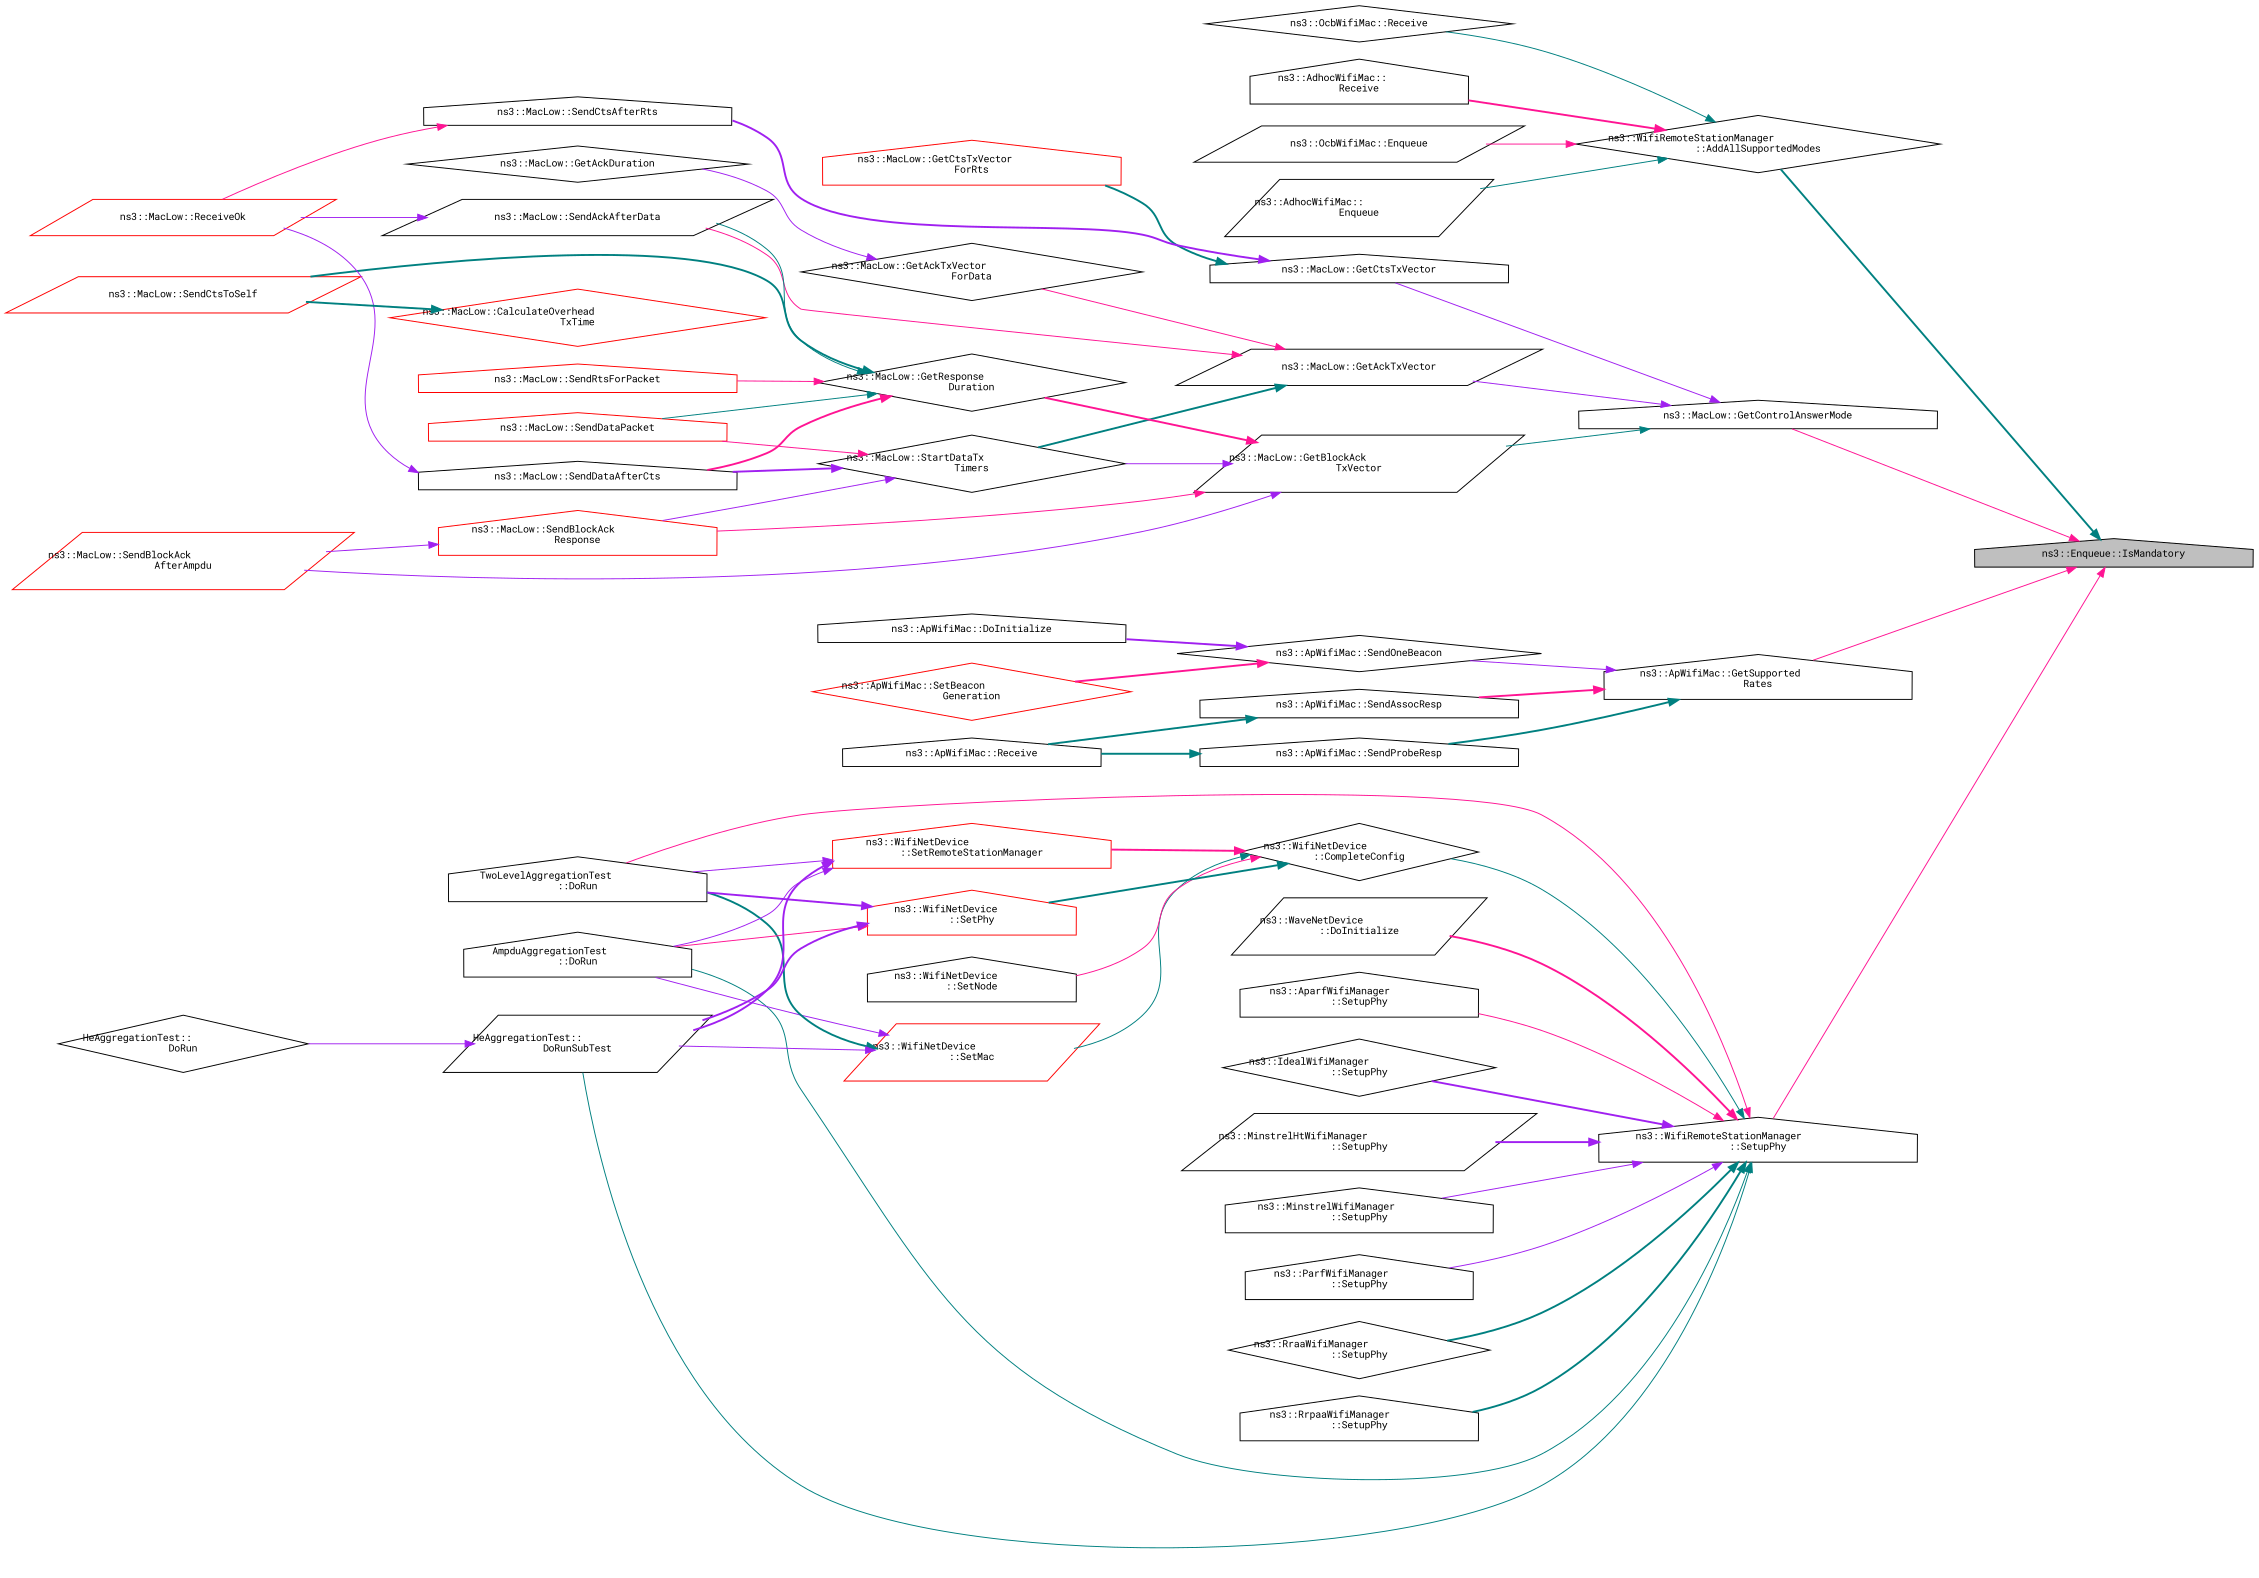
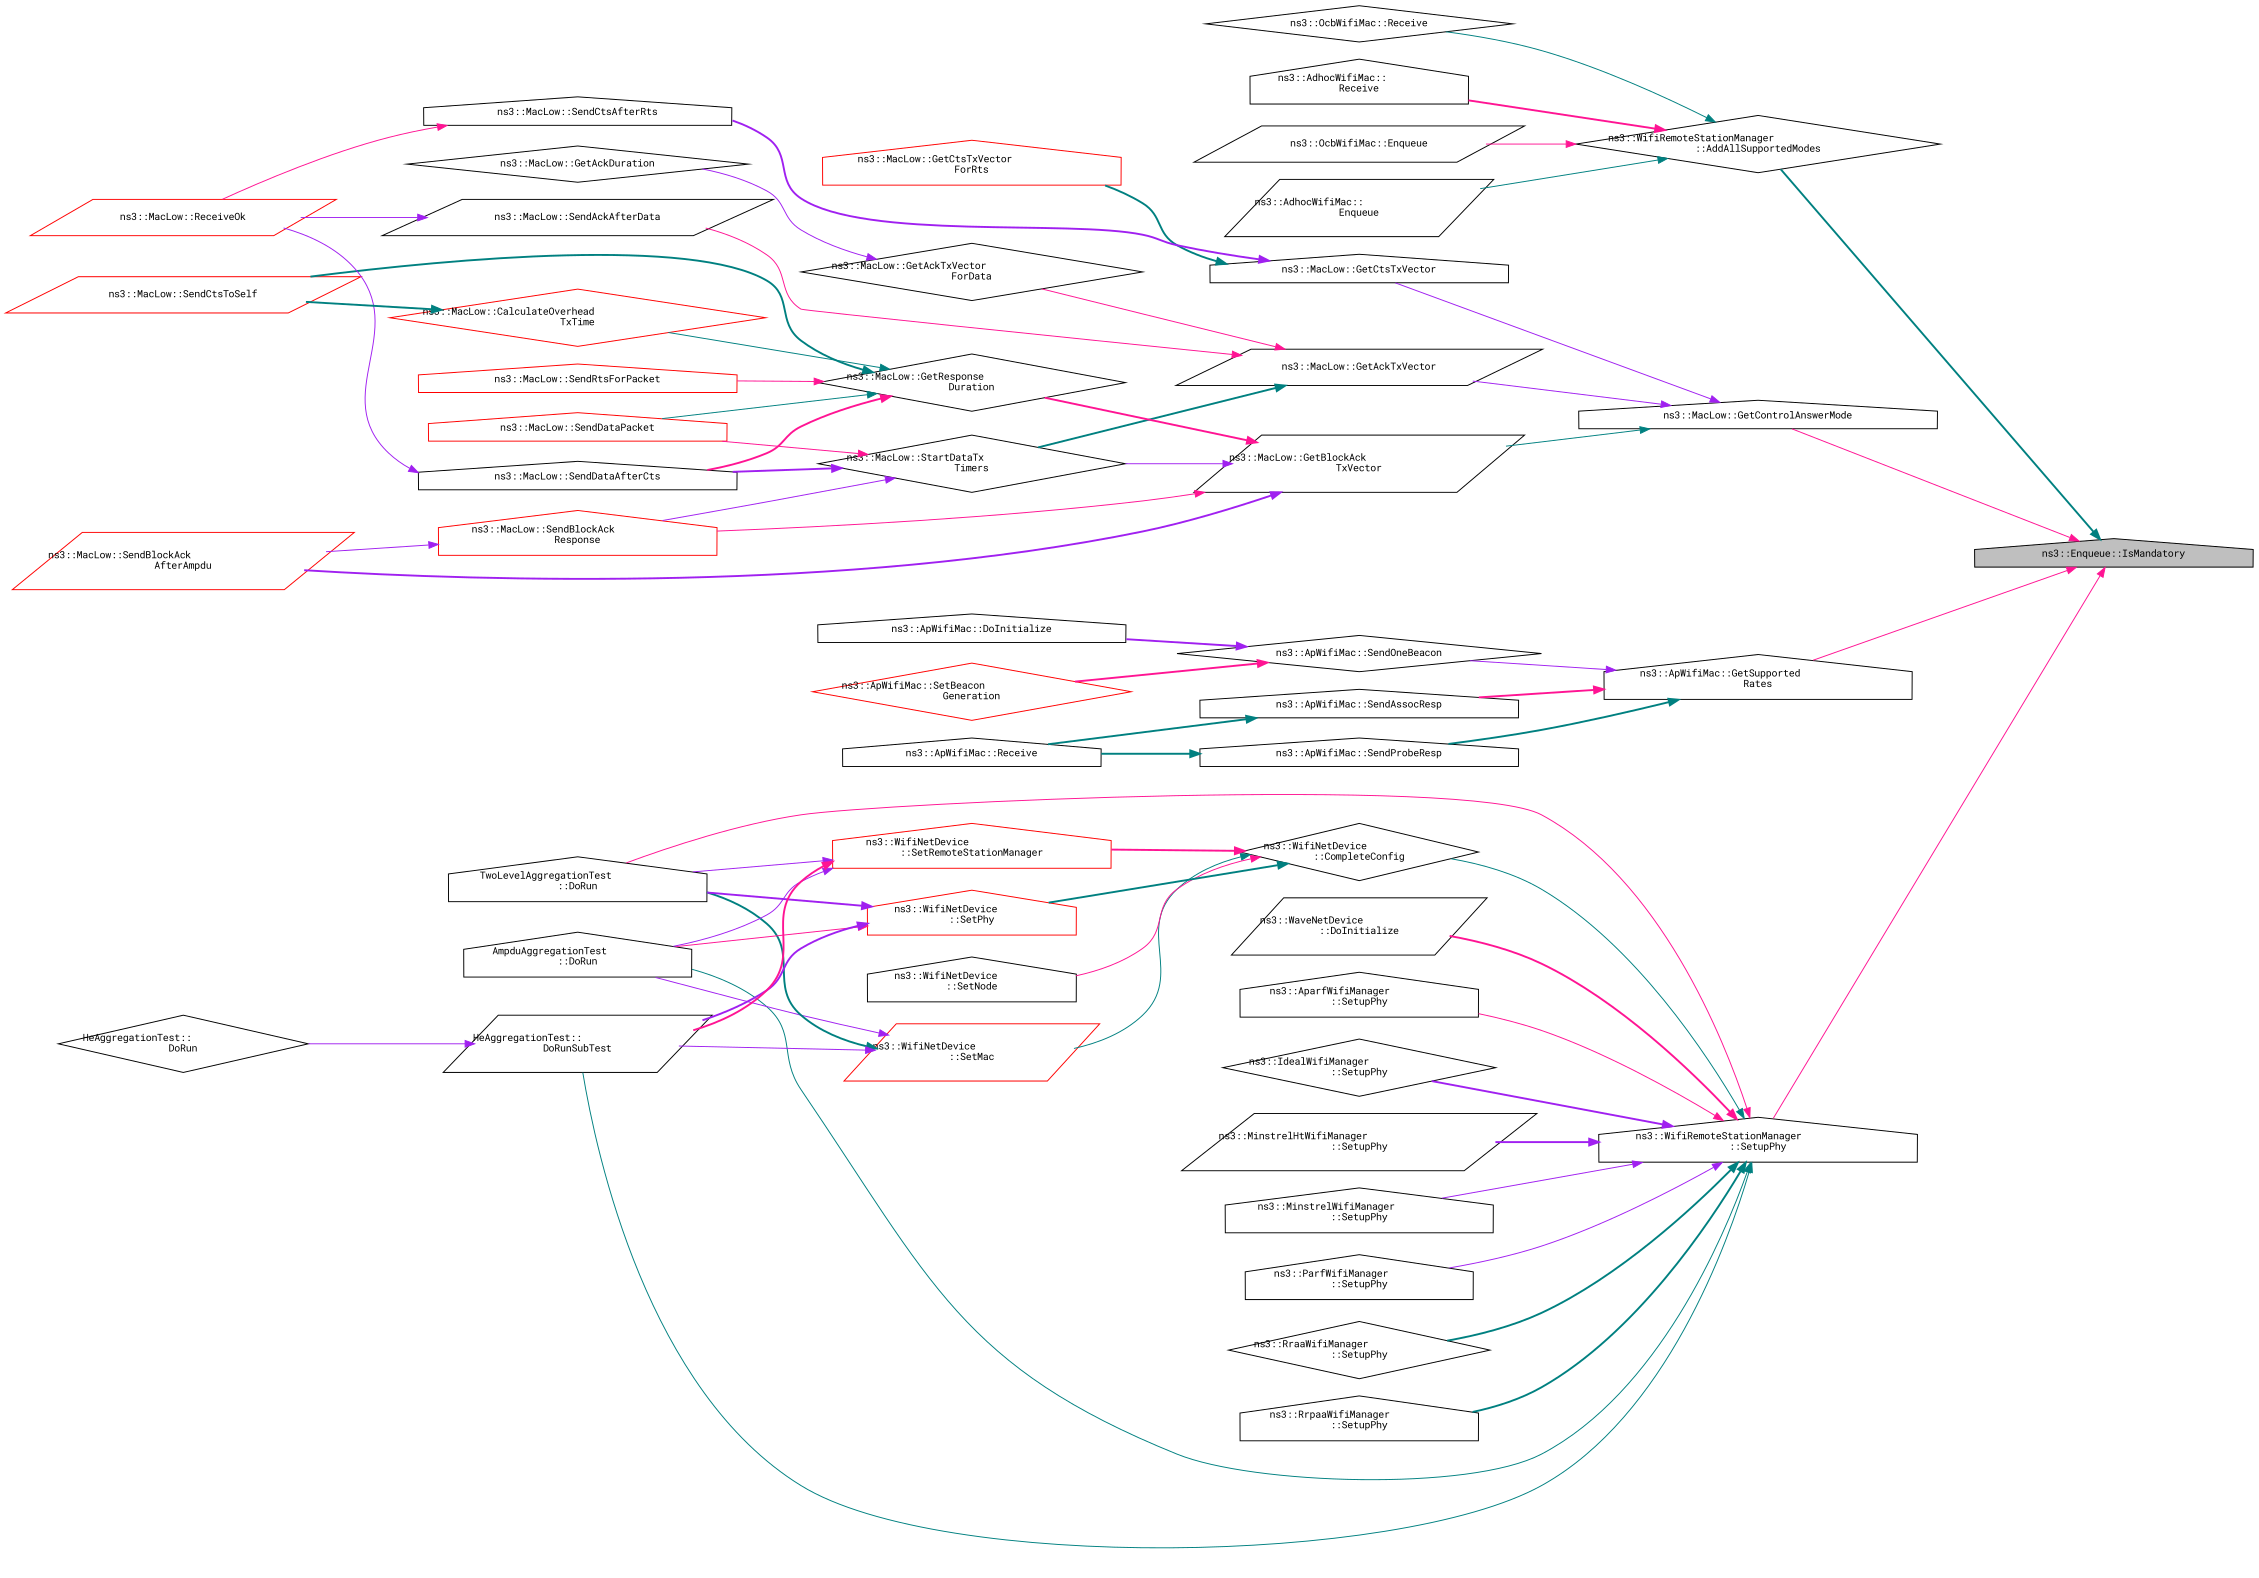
(784, 298) -> (774, 350)
(792, 573) -> (792, 573)
(783, 924) -> (783, 924)
